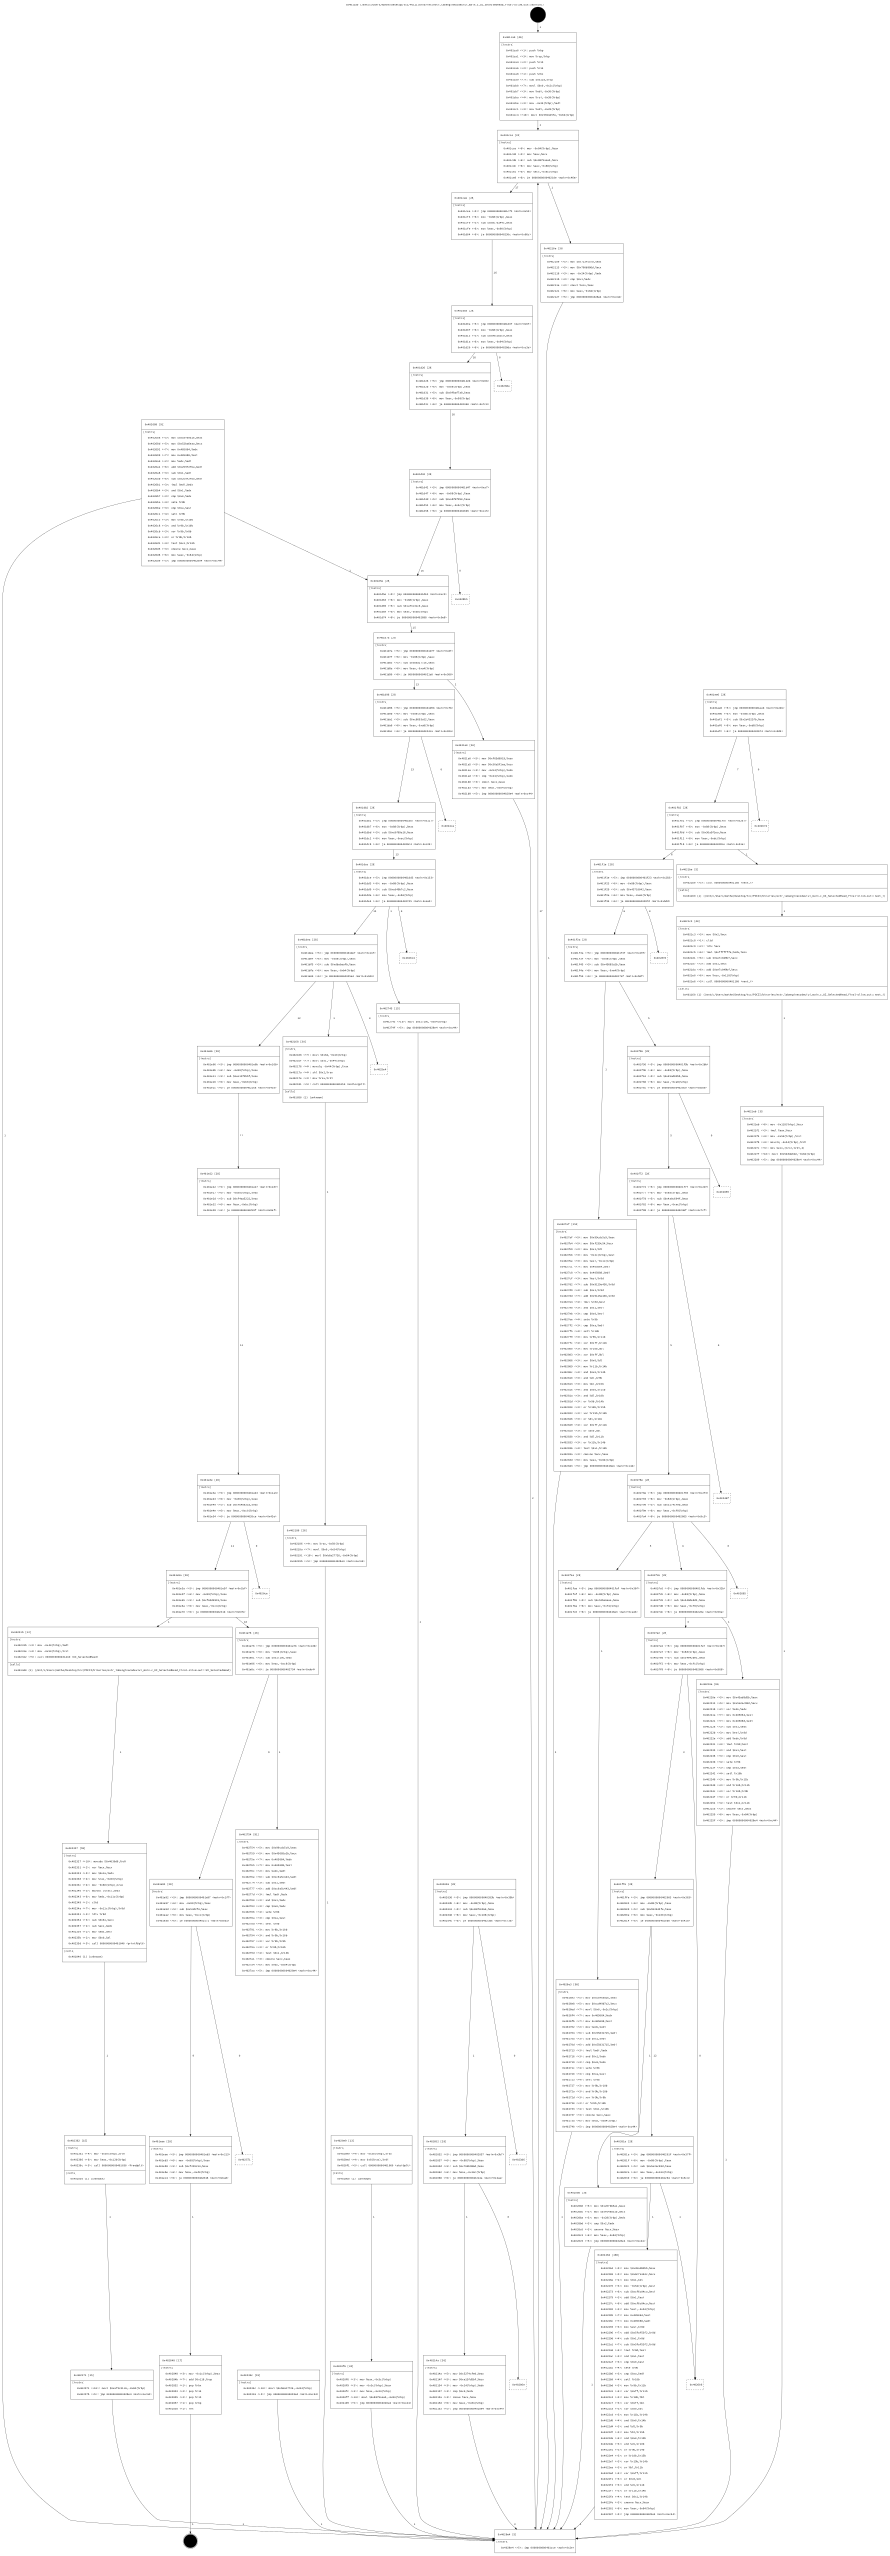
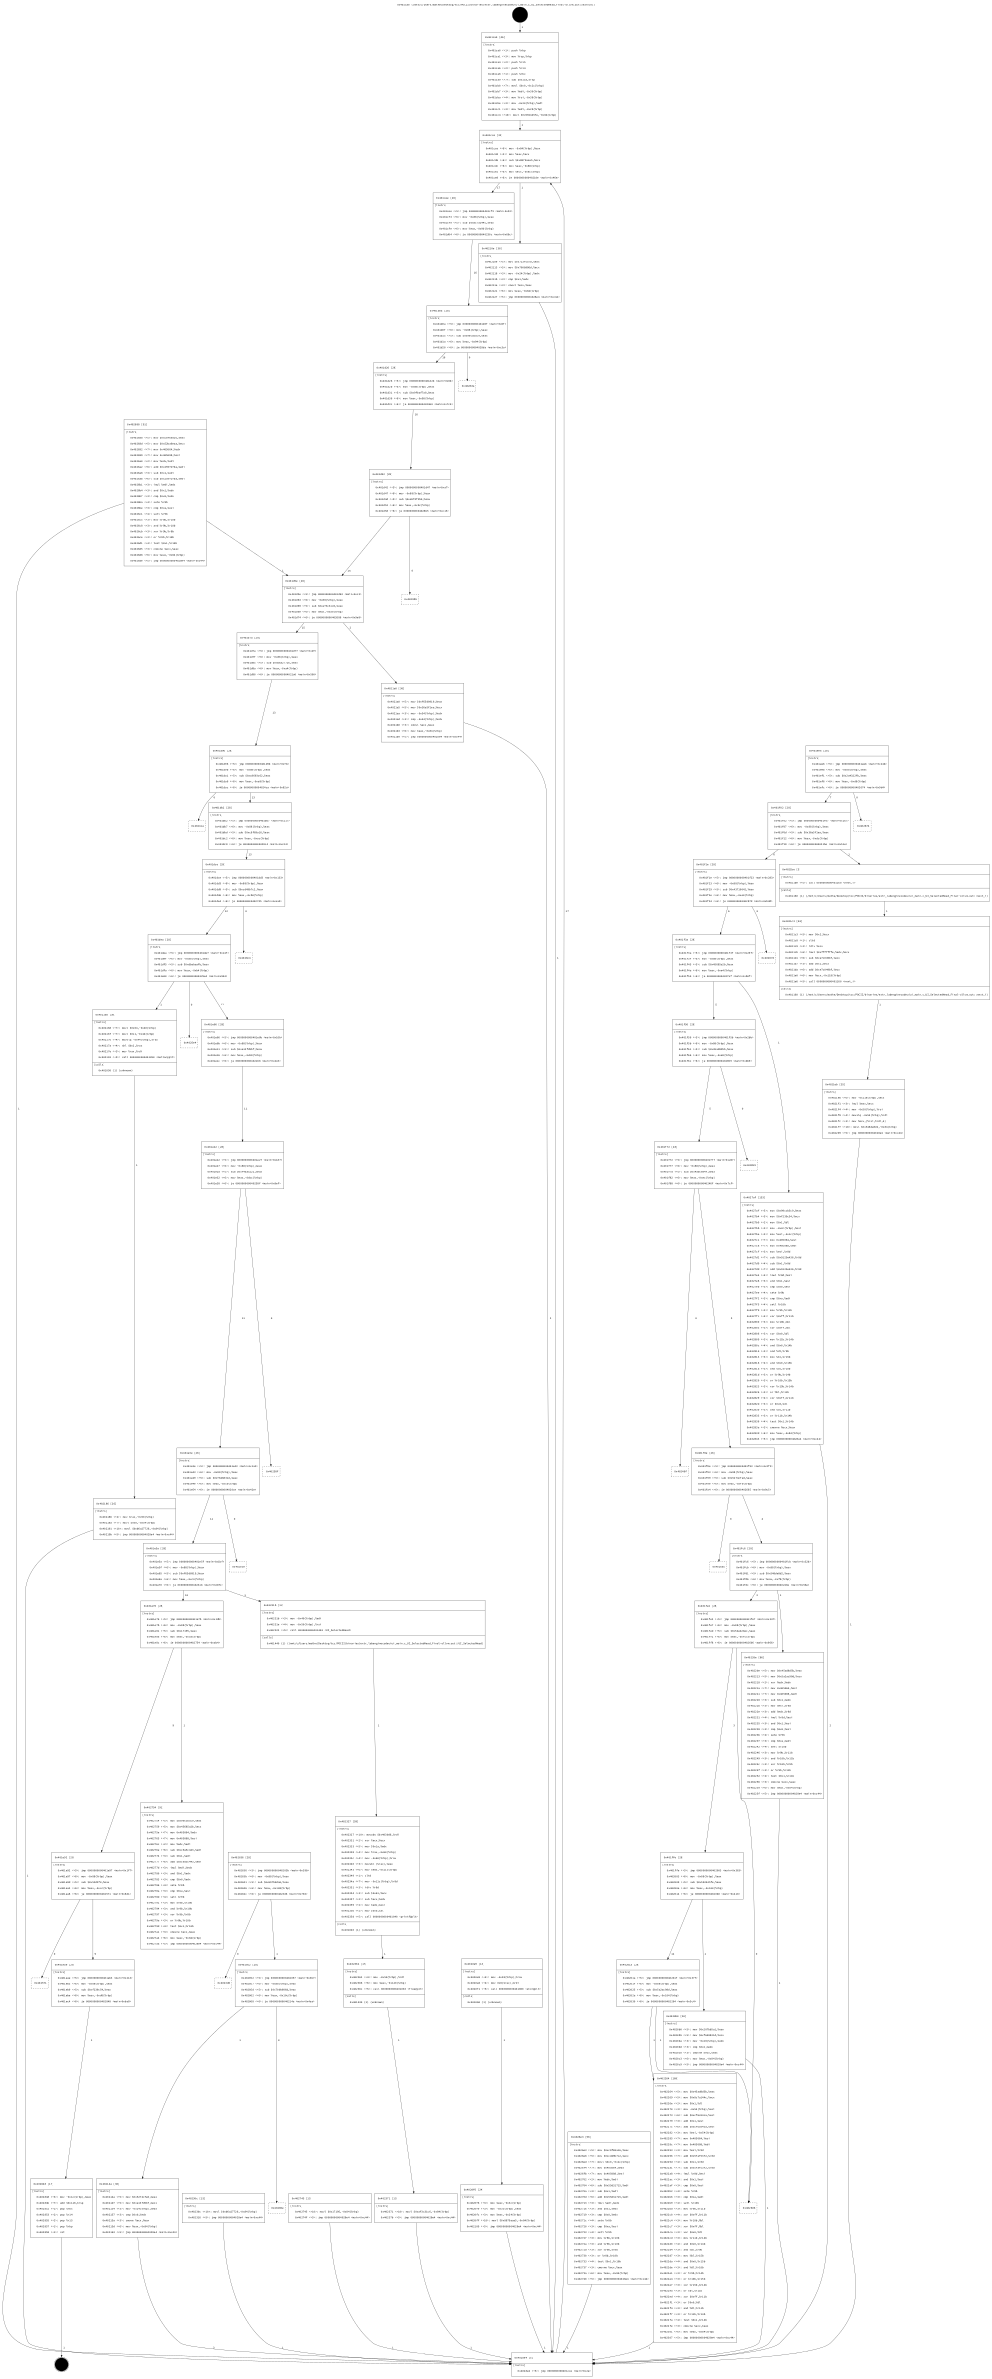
(468, 707) -> (369, 652)
(387, 955) -> none
none -> (271, 1471)
(600, 1594) -> none
